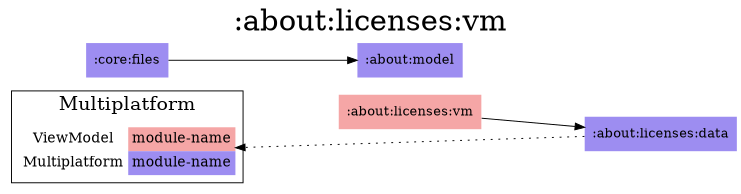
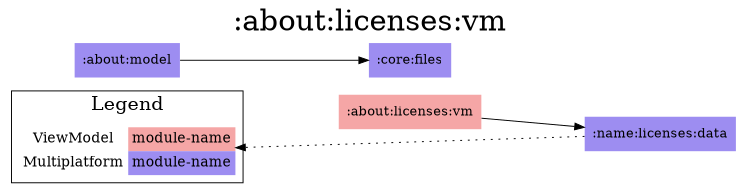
(258, 60) -> (269, 60)
(127, 105) -> (127, 105)
(661, 134) -> (660, 134)
